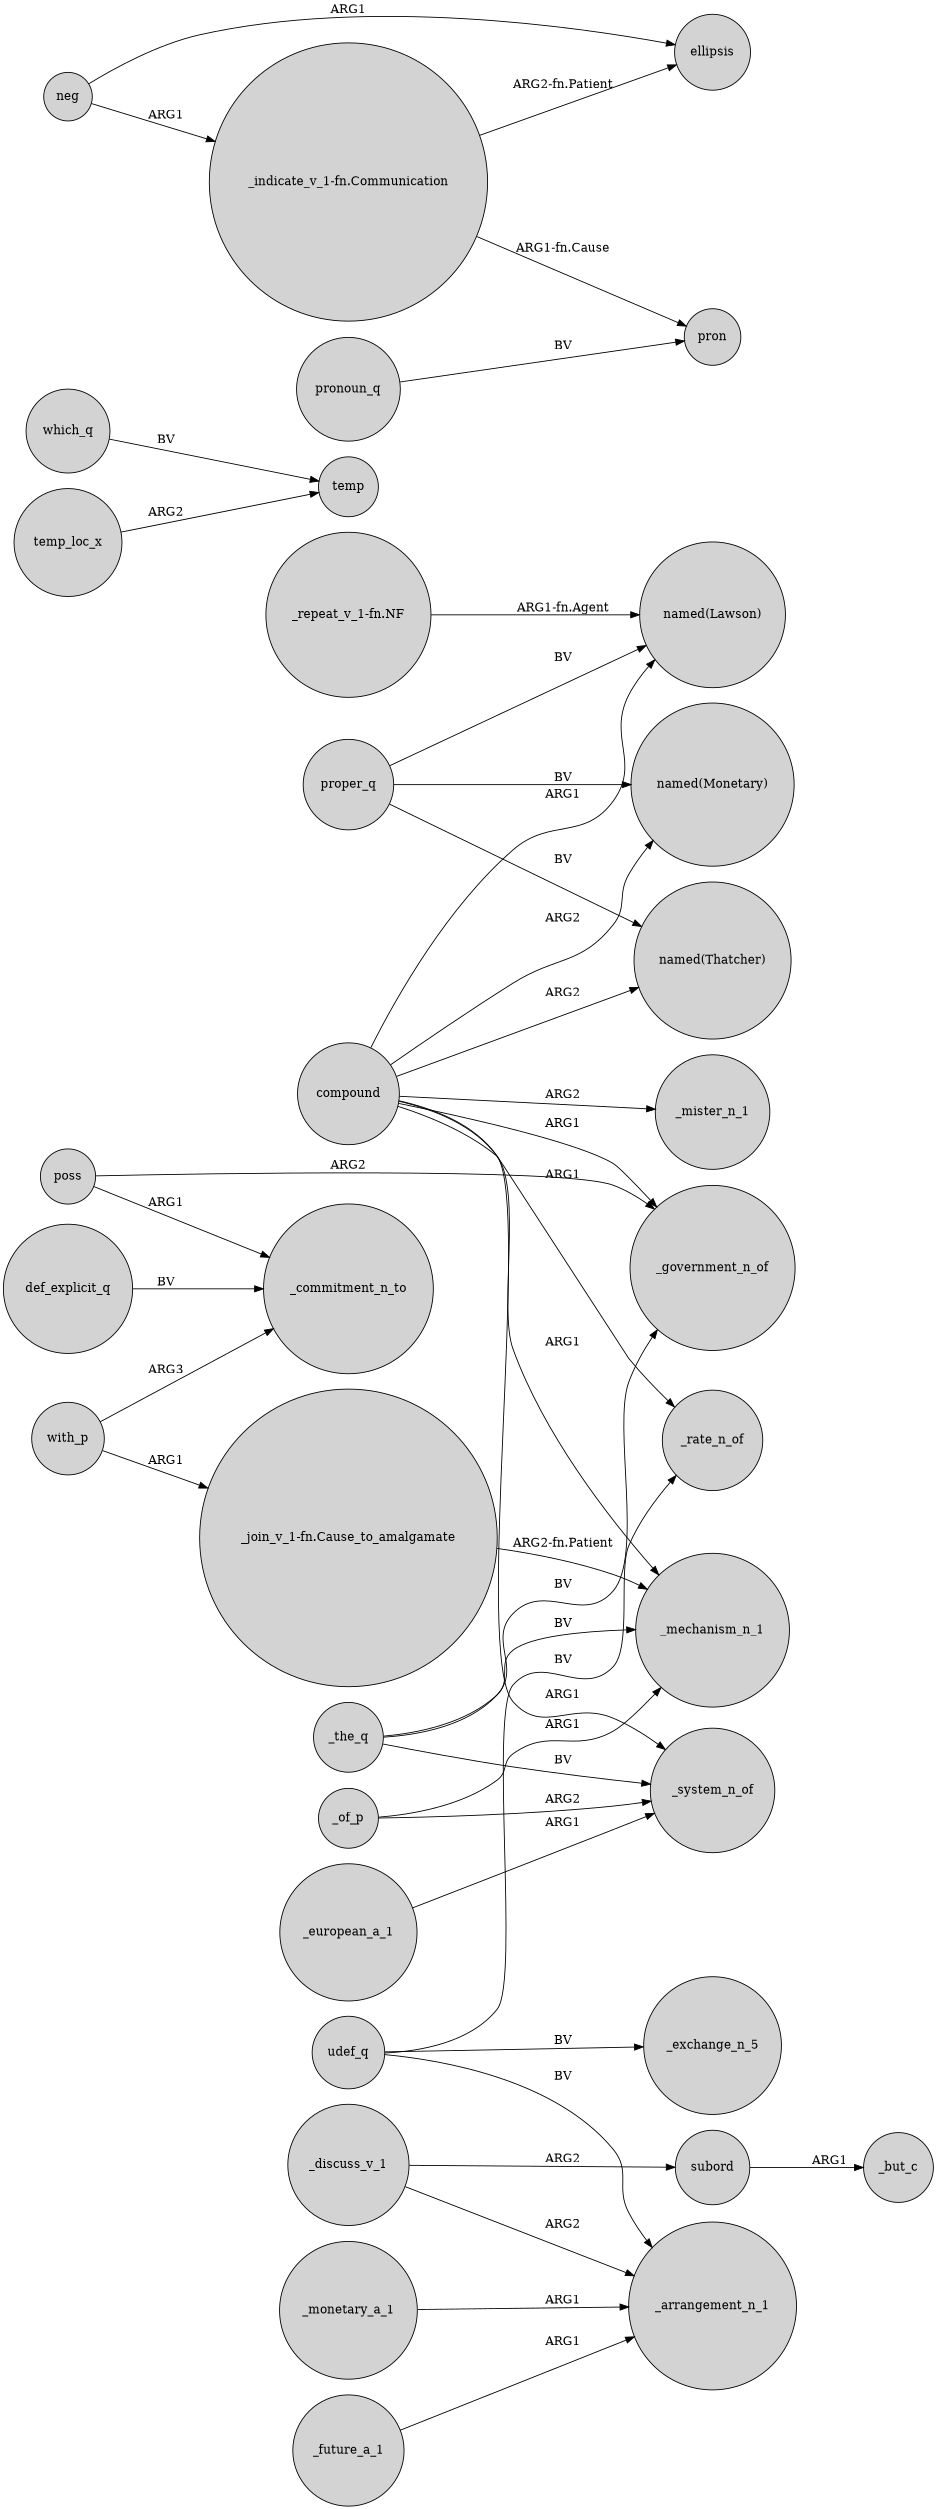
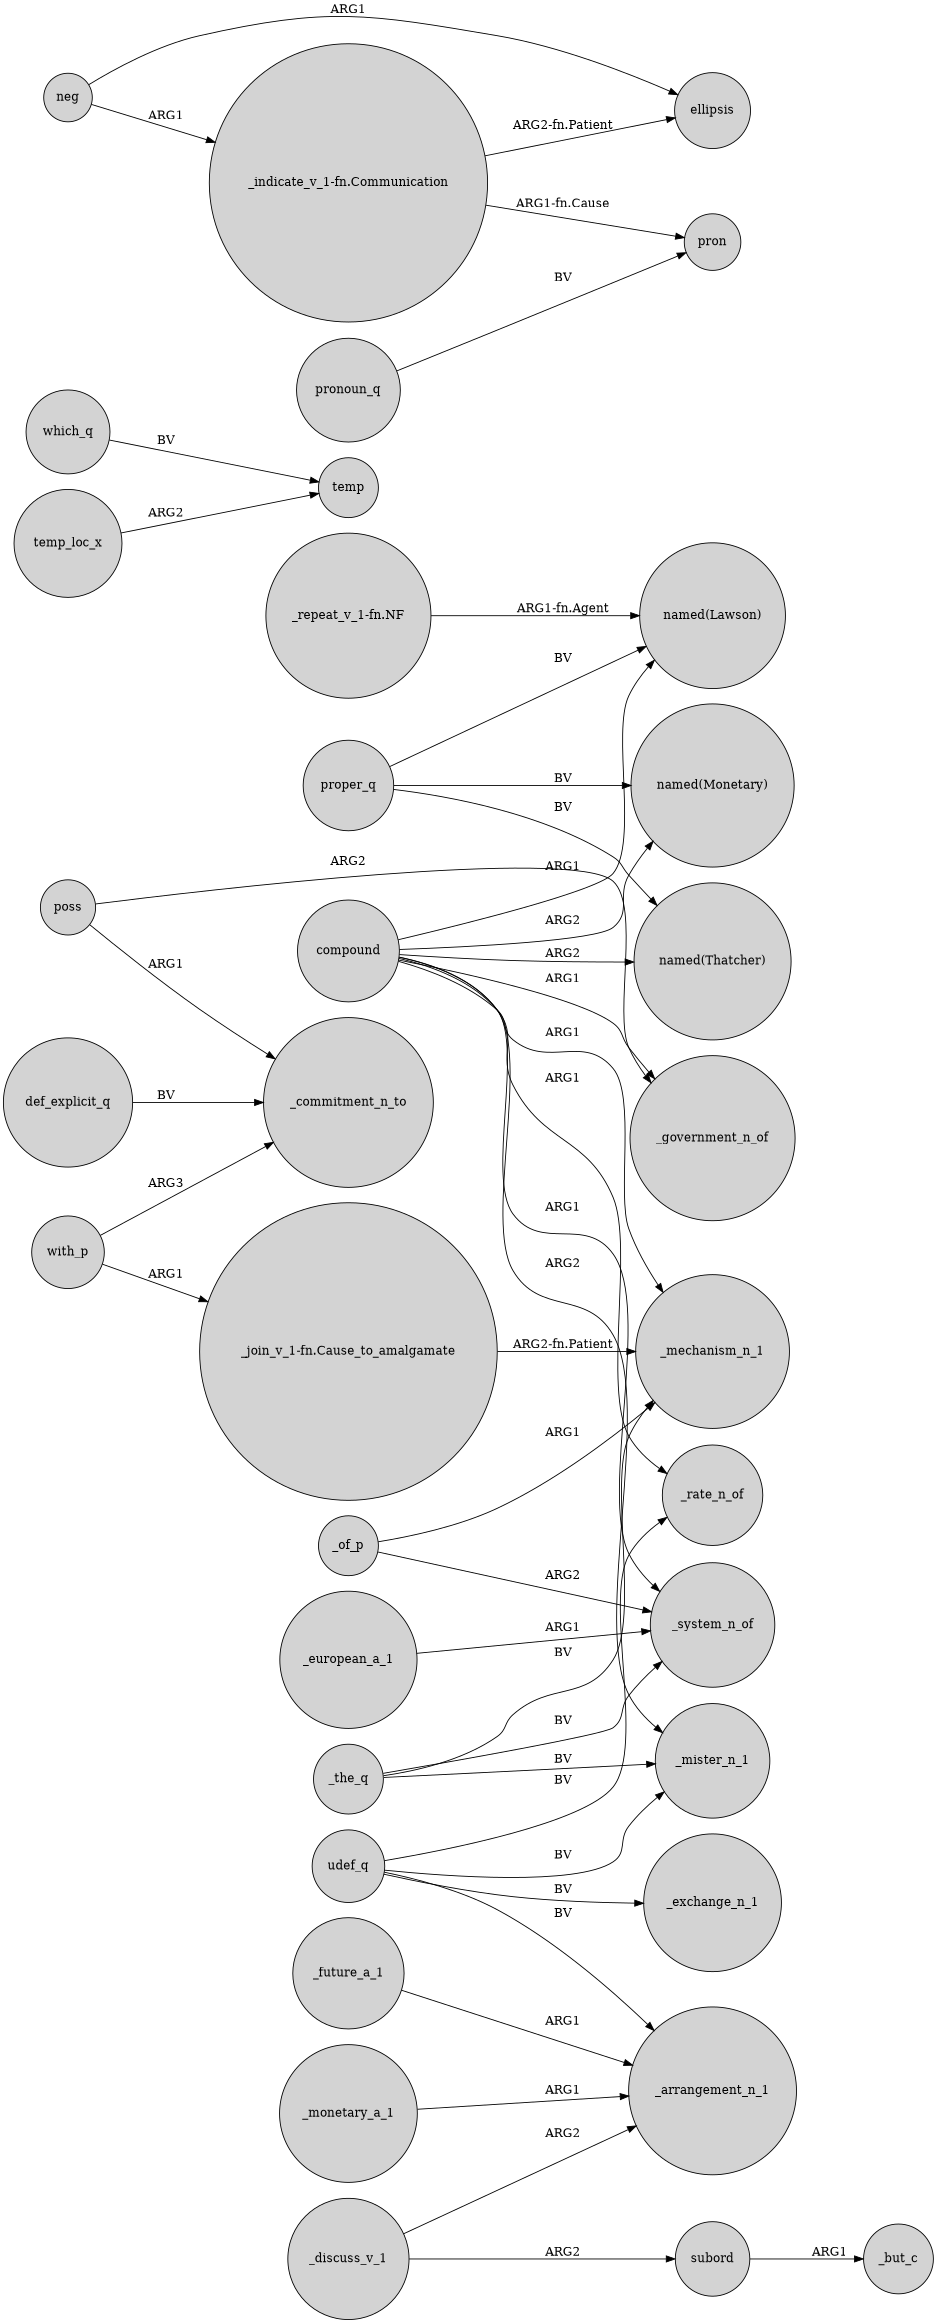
(589, 1604) -> (515, 1771)
none -> (540, 1877)
(713, 2046) -> (713, 1903)
